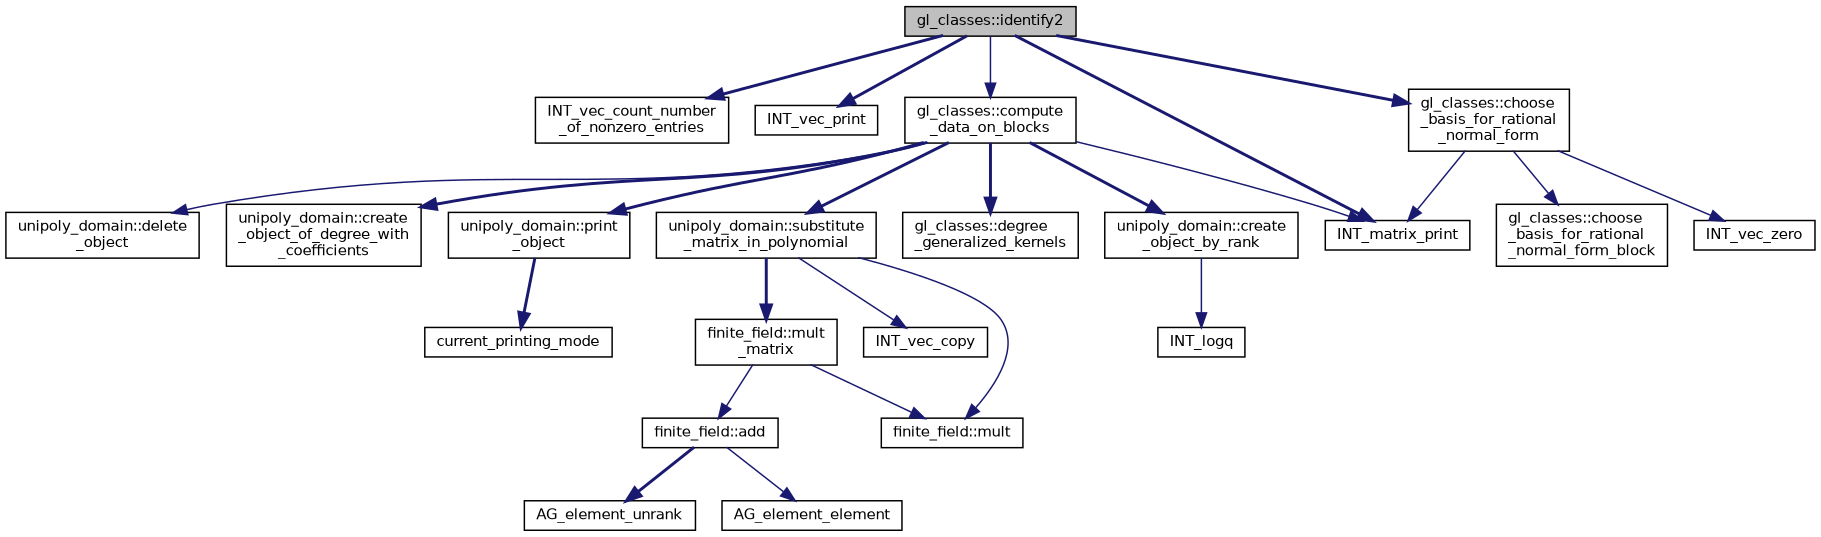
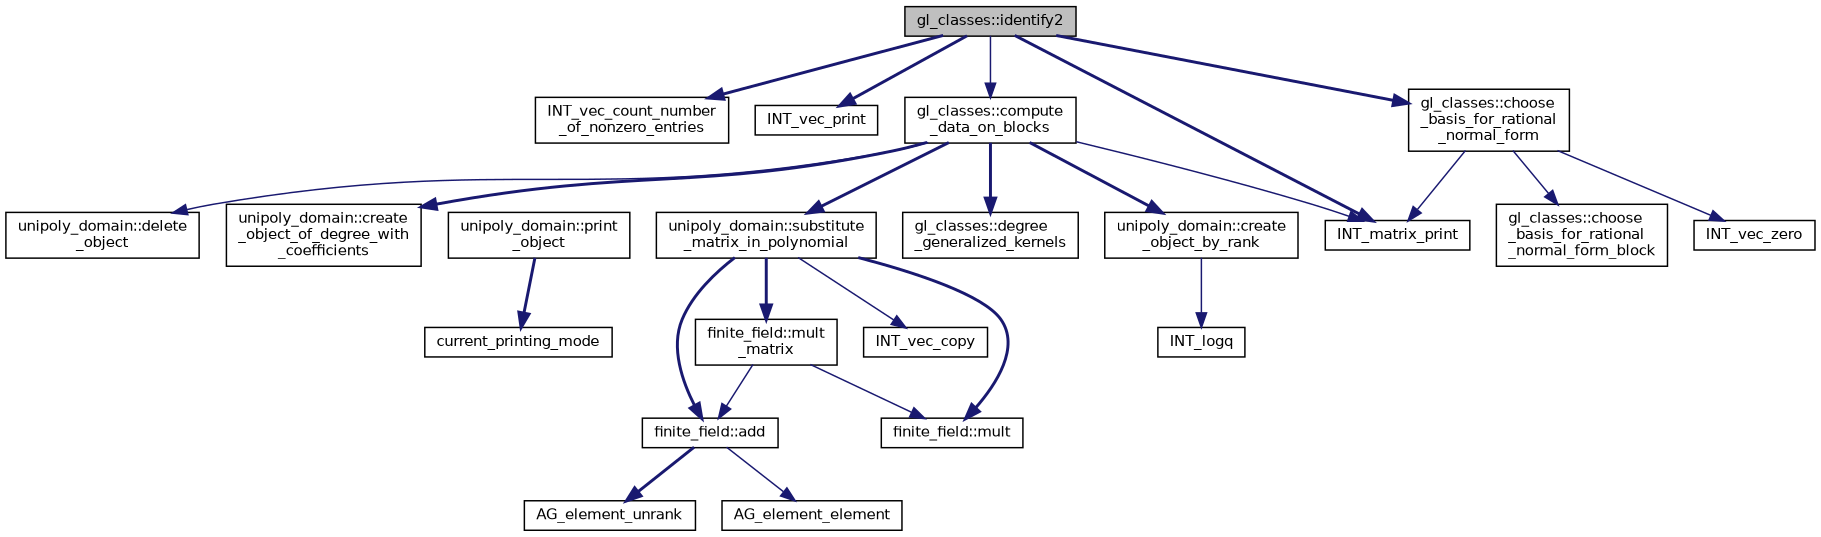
(745, 182) -> none
(978, 301) -> (978, 301)
none -> (681, 323)
